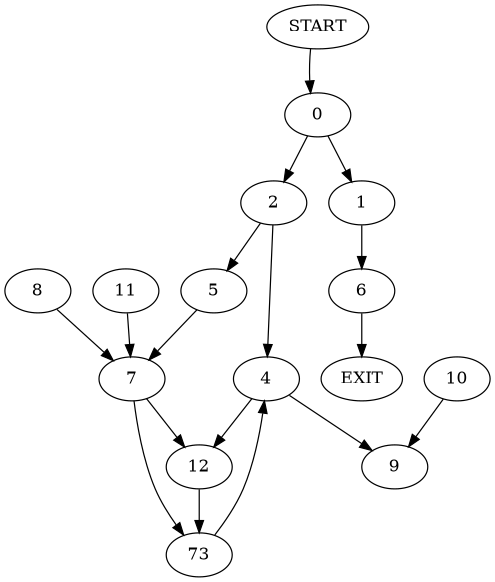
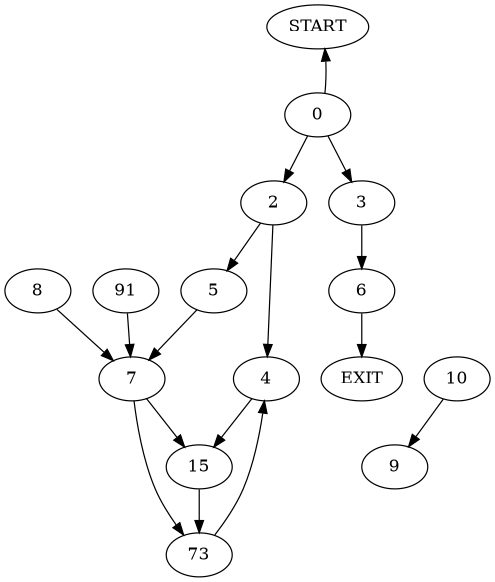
(310, 65) -> (326, 77)
(362, 203) -> (362, 203)
(126, 291) -> (126, 291)
(326, 420) -> none
(199, 467) -> (199, 467)
